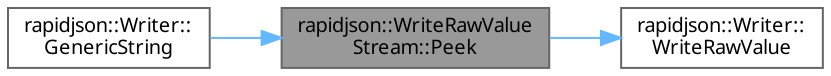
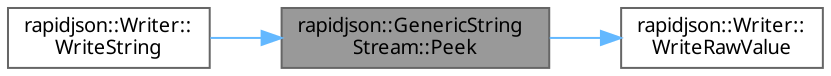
(109, 38) -> (109, 38)
(415, 38) -> (415, 38)
